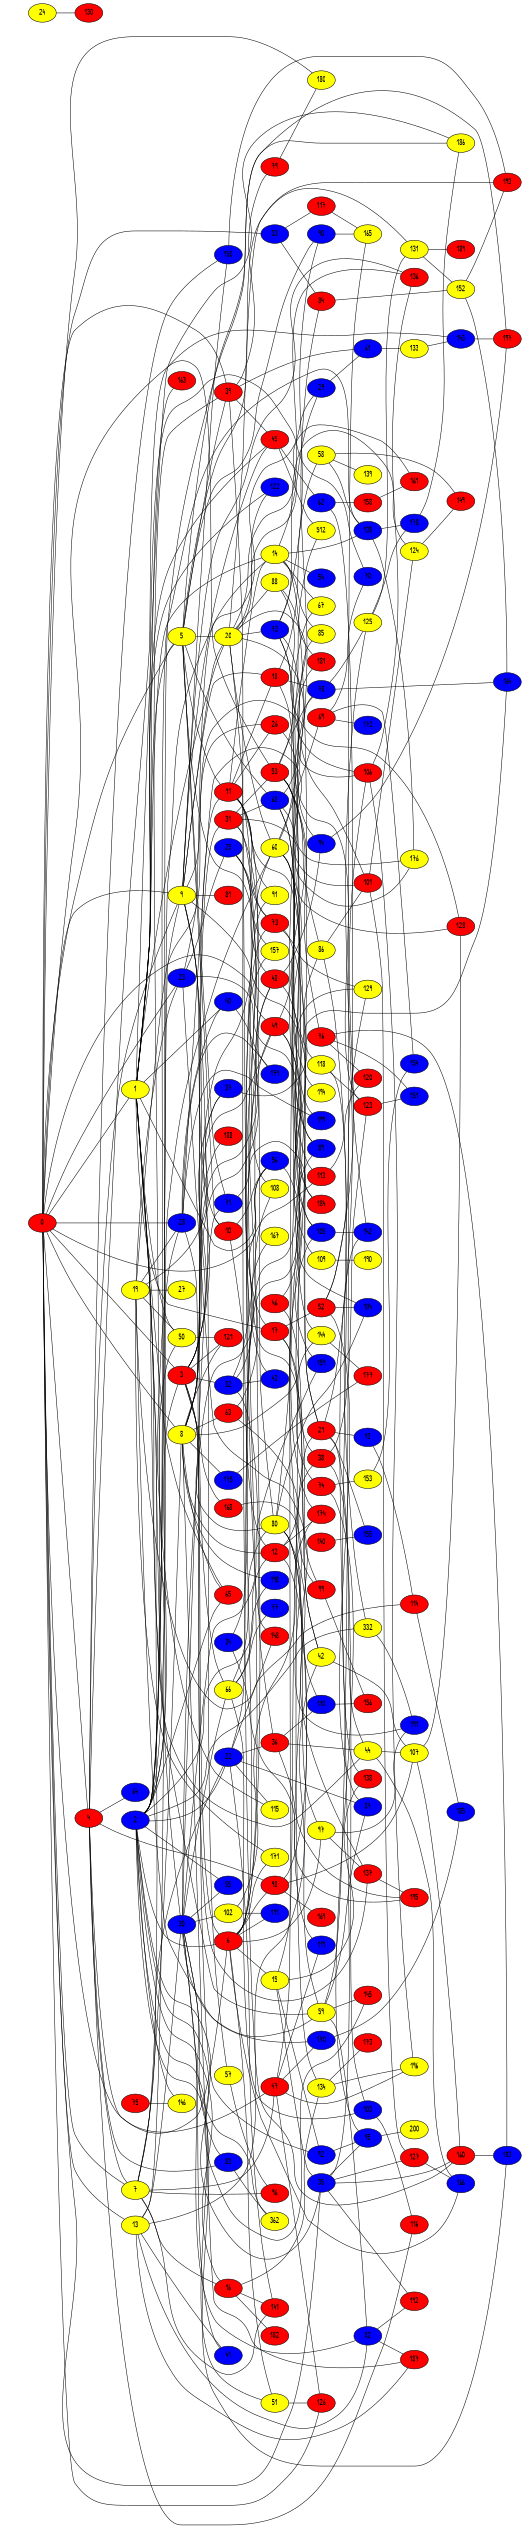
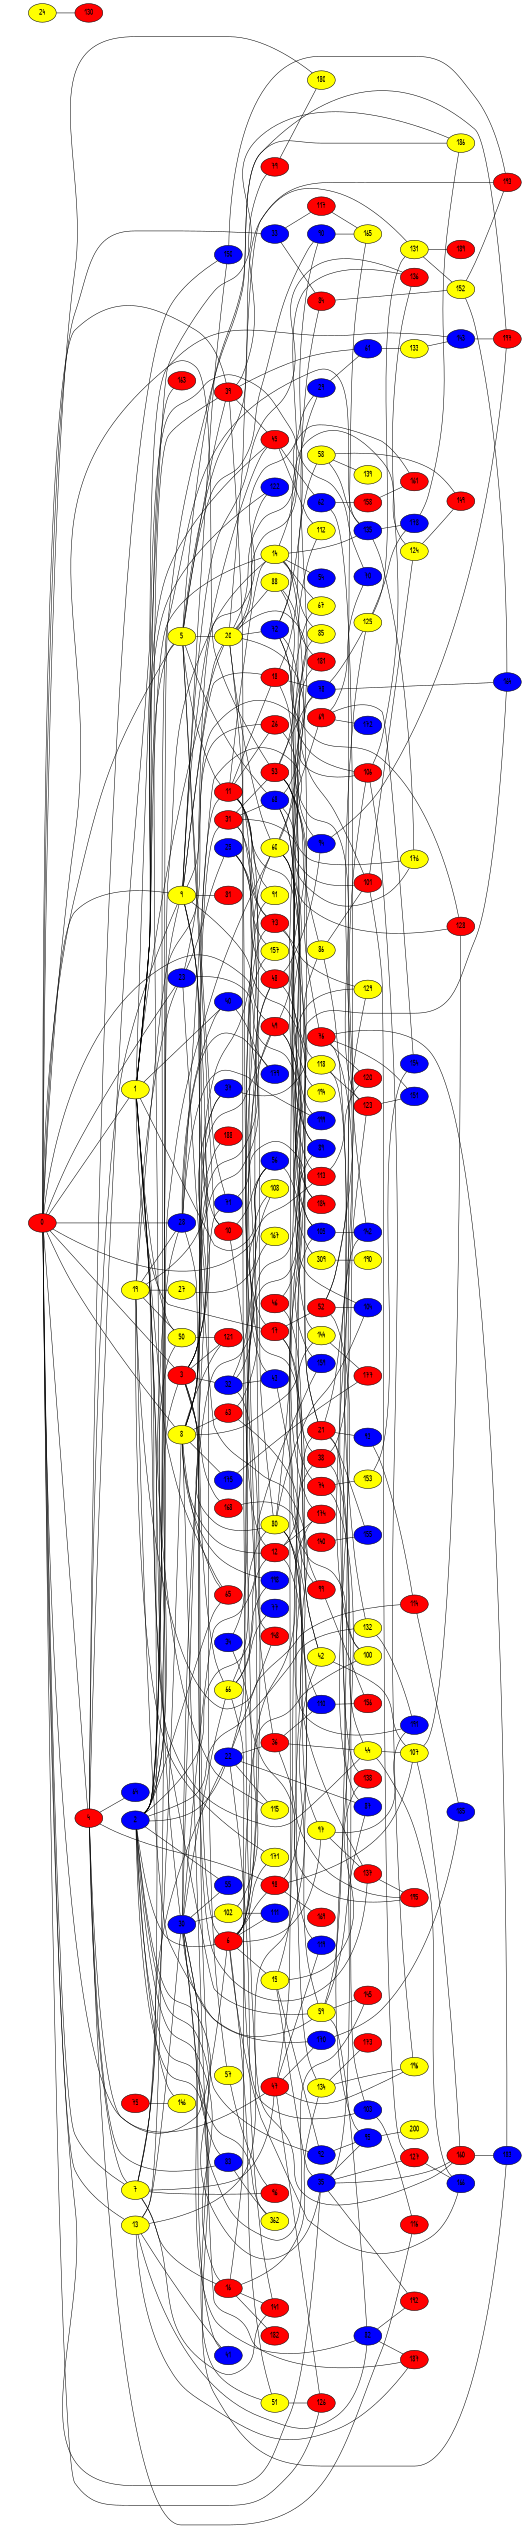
(321, 531) -> (321, 531)
(229, 872) -> (234, 1287)
(321, 1260) -> (321, 1260)
(368, 1628) -> (368, 1628)
none -> (368, 1656)
